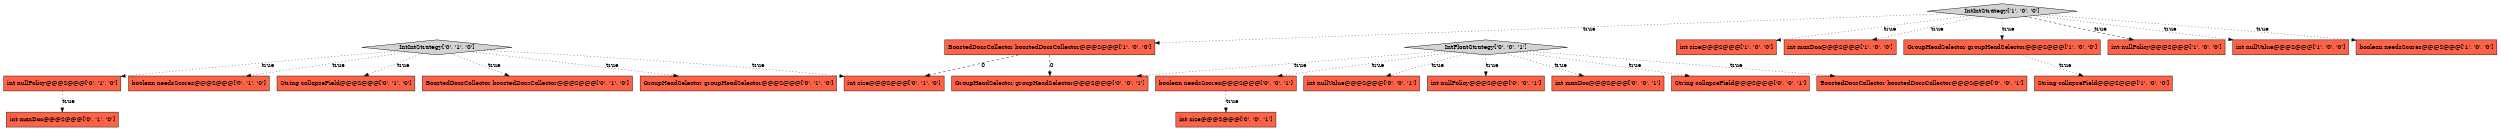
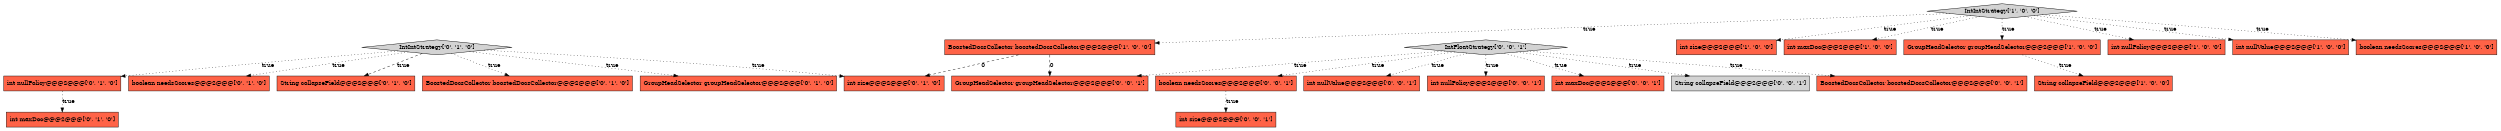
(2077, 28) -> (2077, 28)
(395, 64) -> (395, 64)
(1740, 83) -> (1740, 83)
